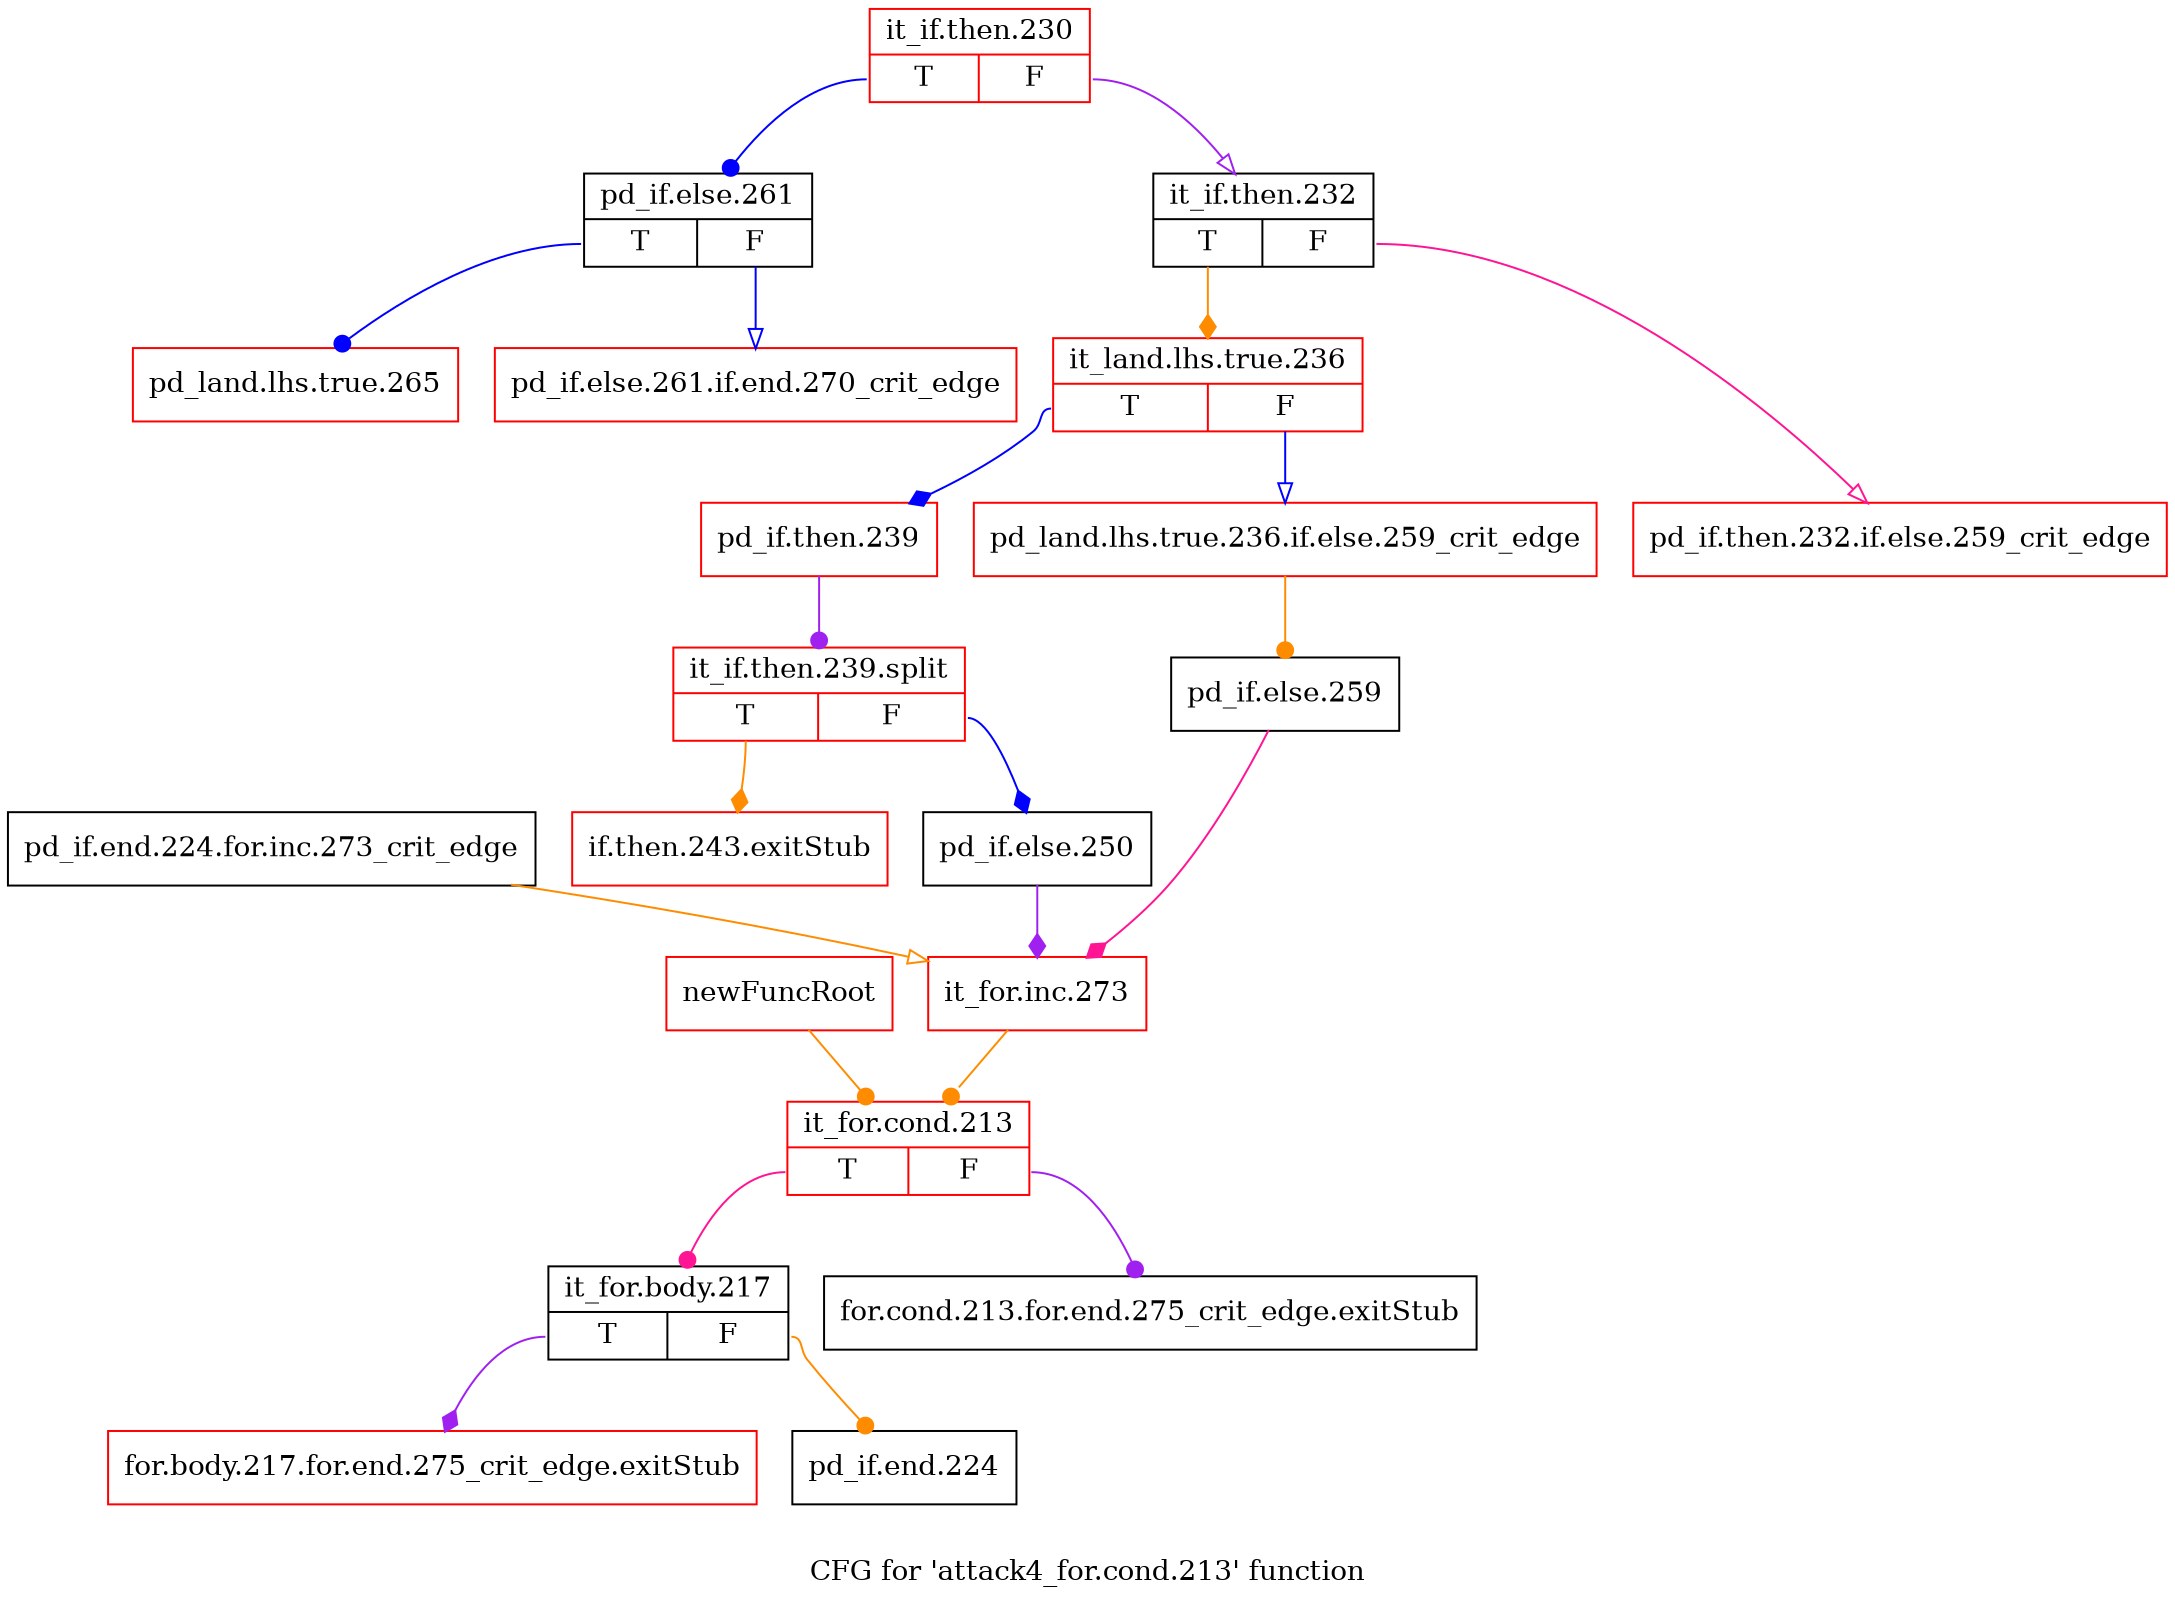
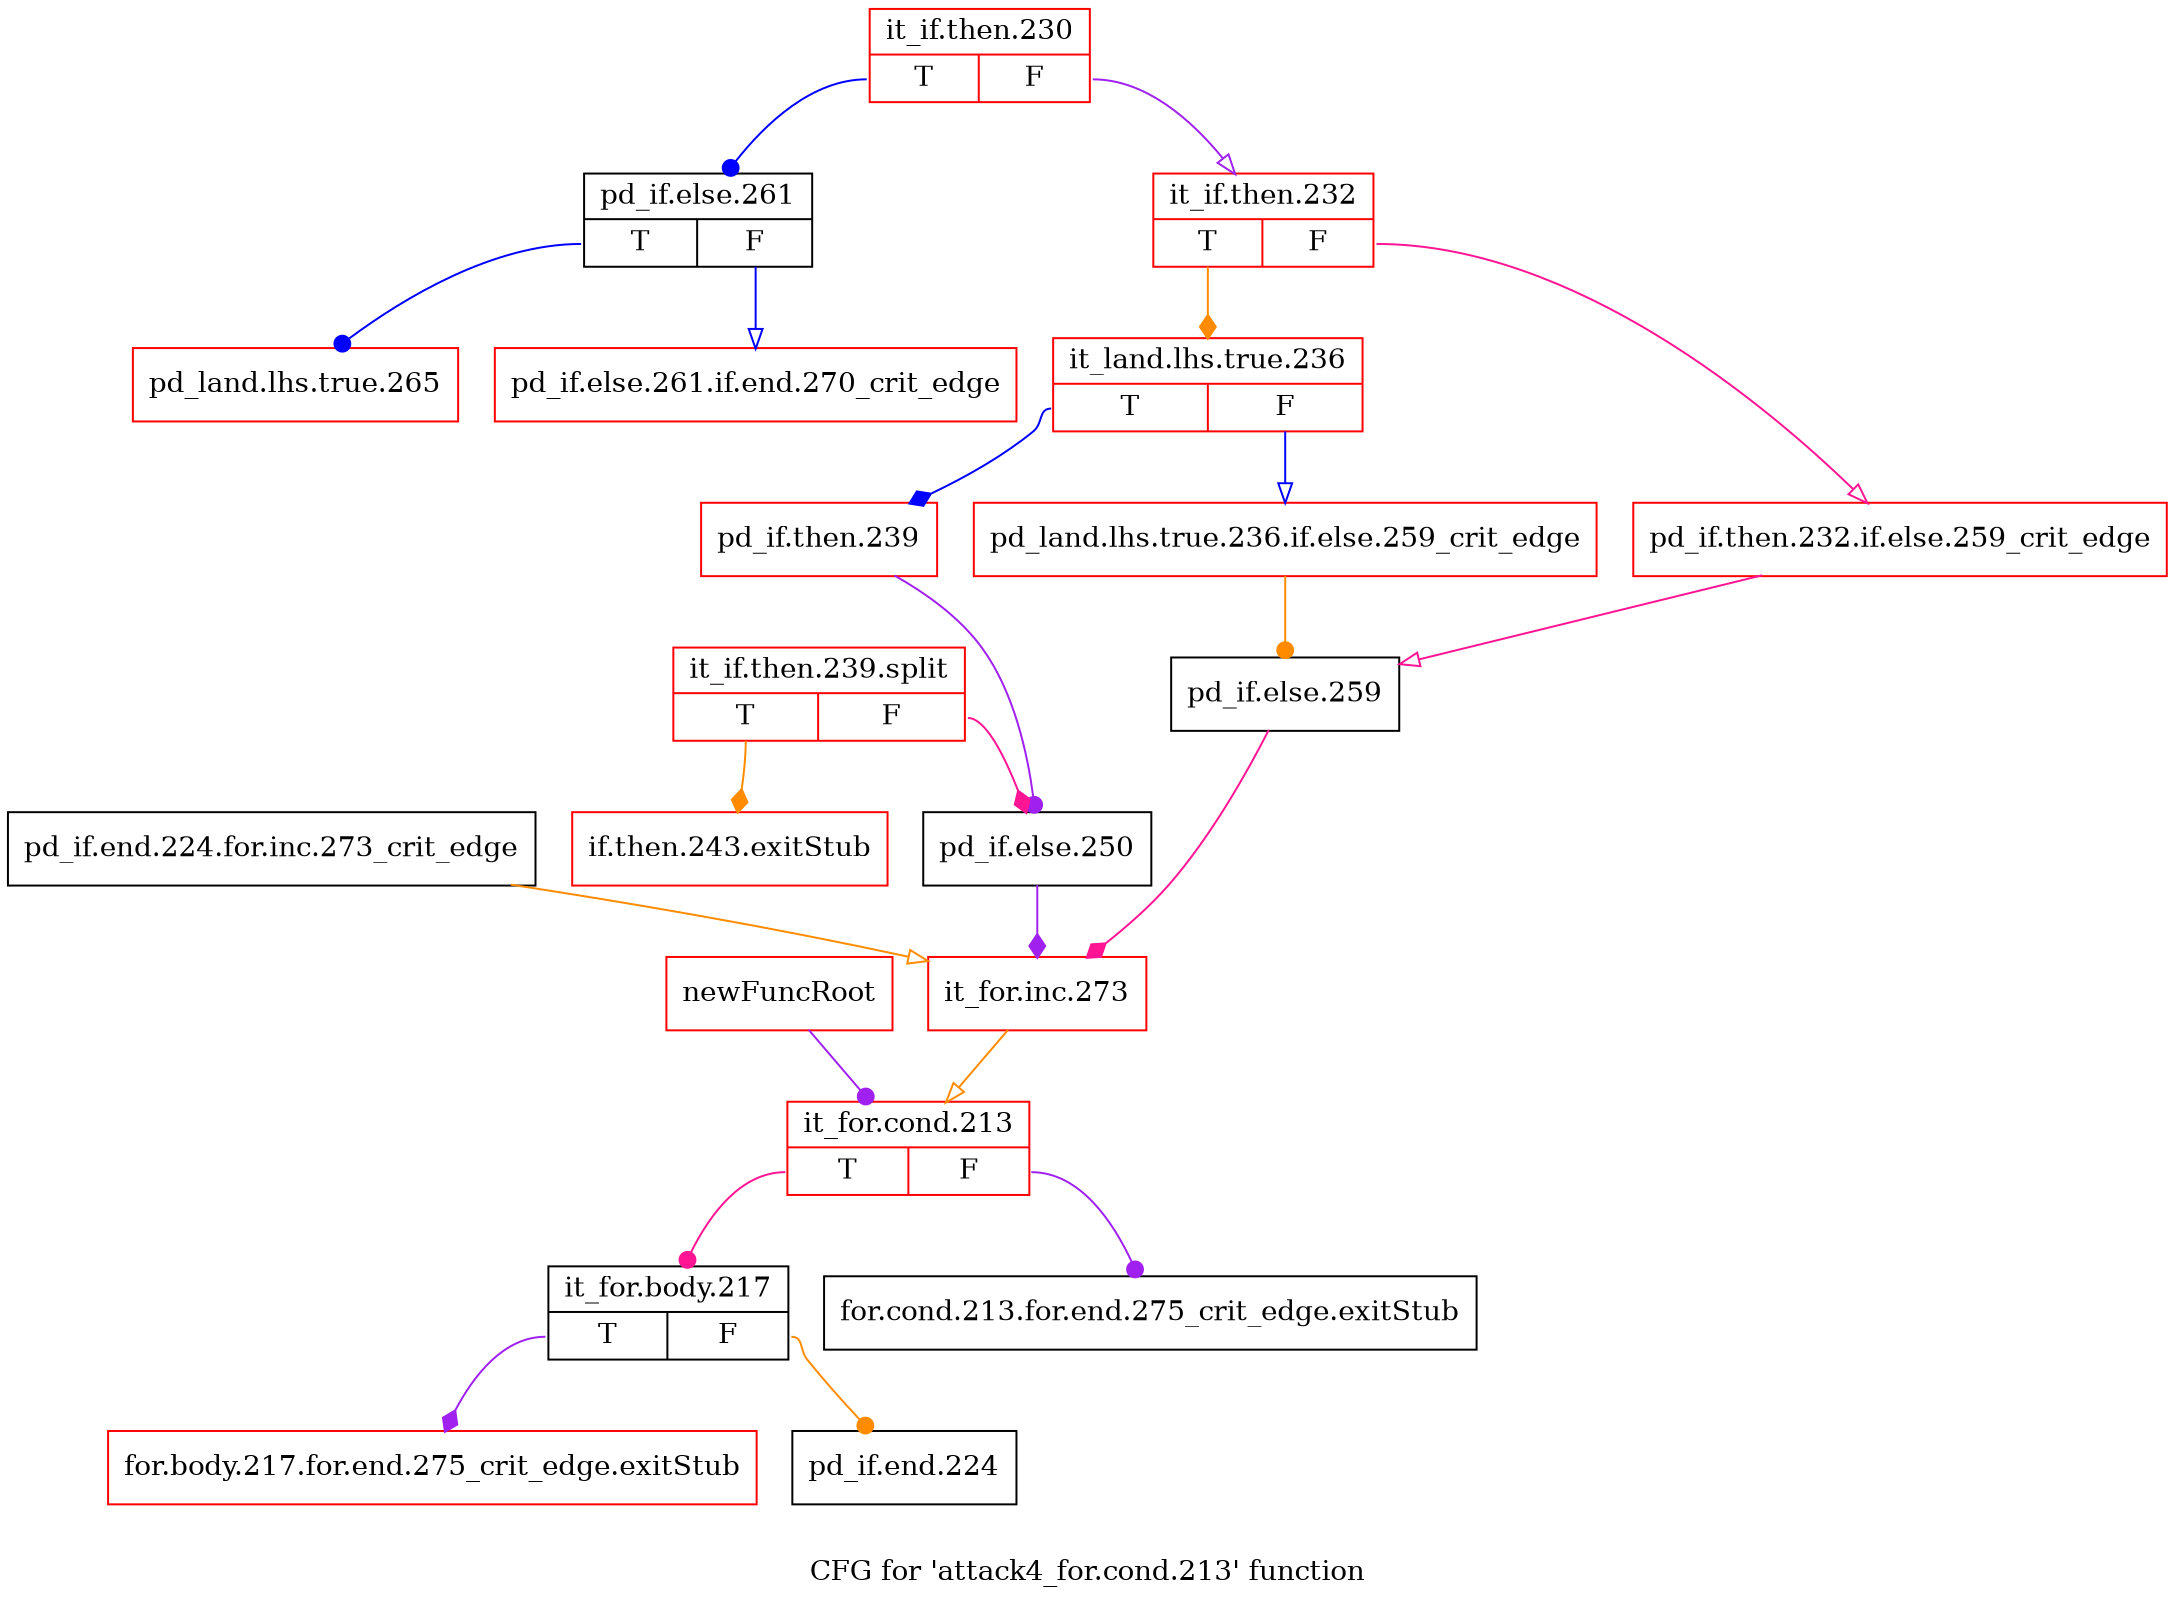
(1263, 220) -> (1263, 220)
(819, 604) -> (994, 667)
none -> (1591, 617)
(999, 749) -> (999, 749)
(983, 1059) -> (983, 1059)
(835, 1060) -> (835, 1060)
